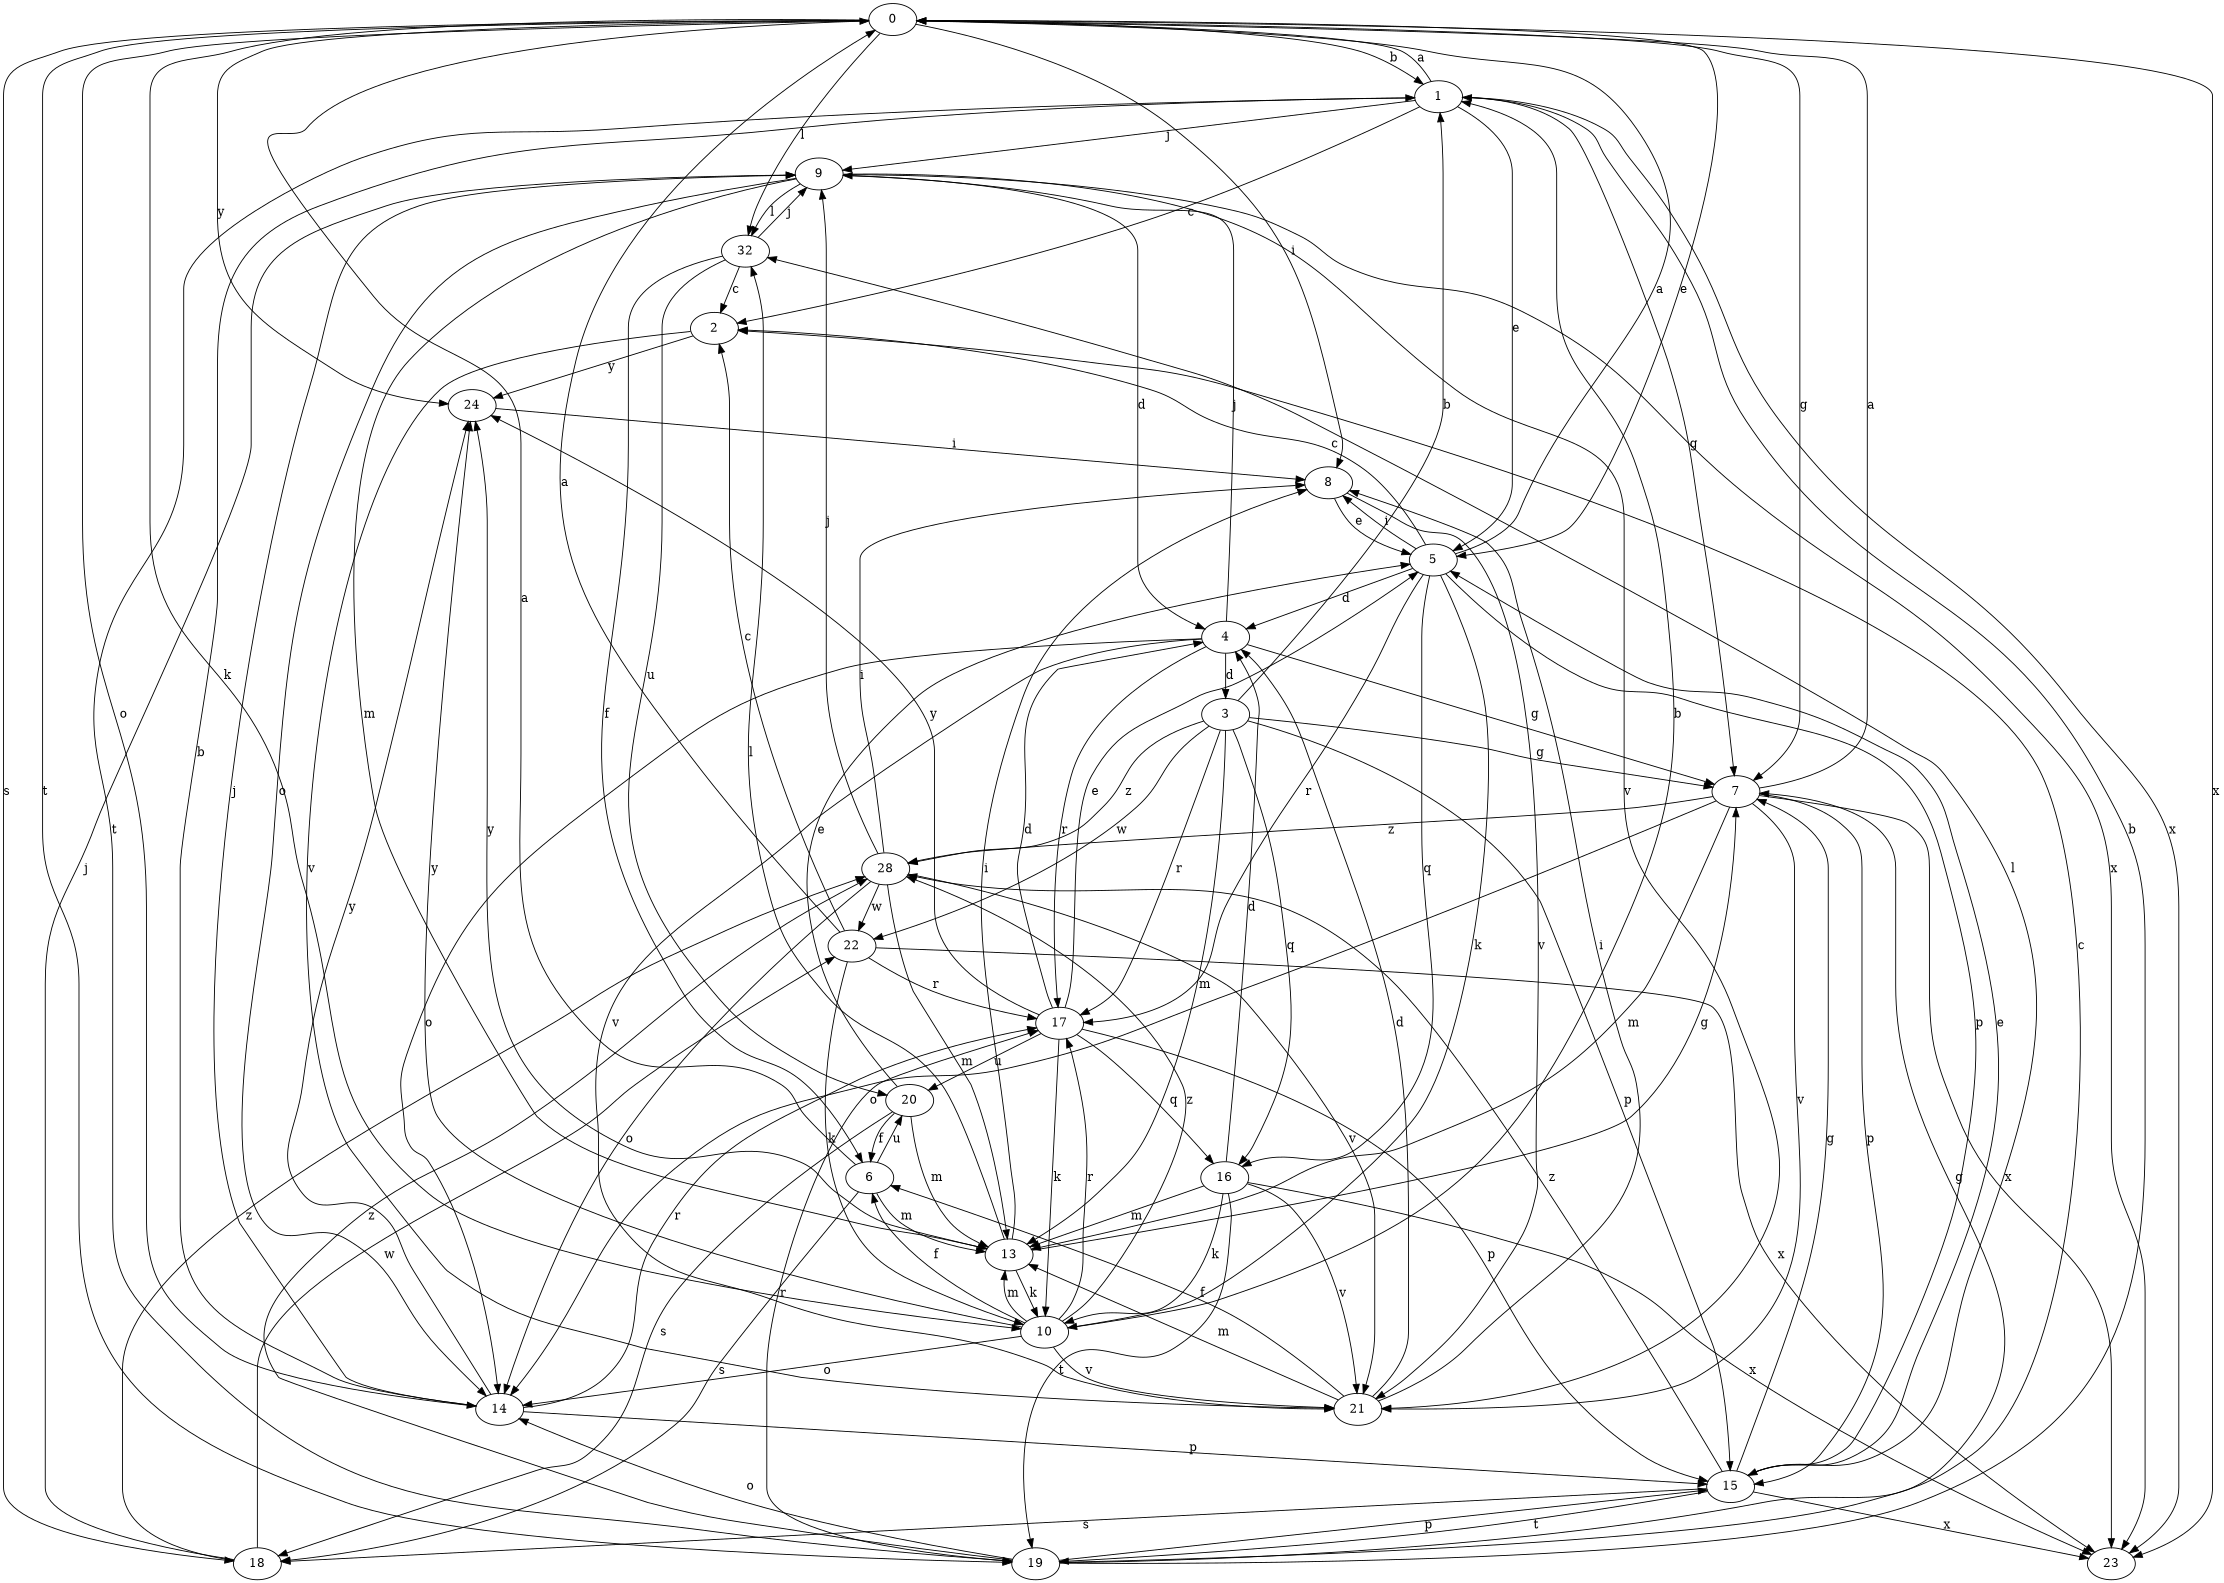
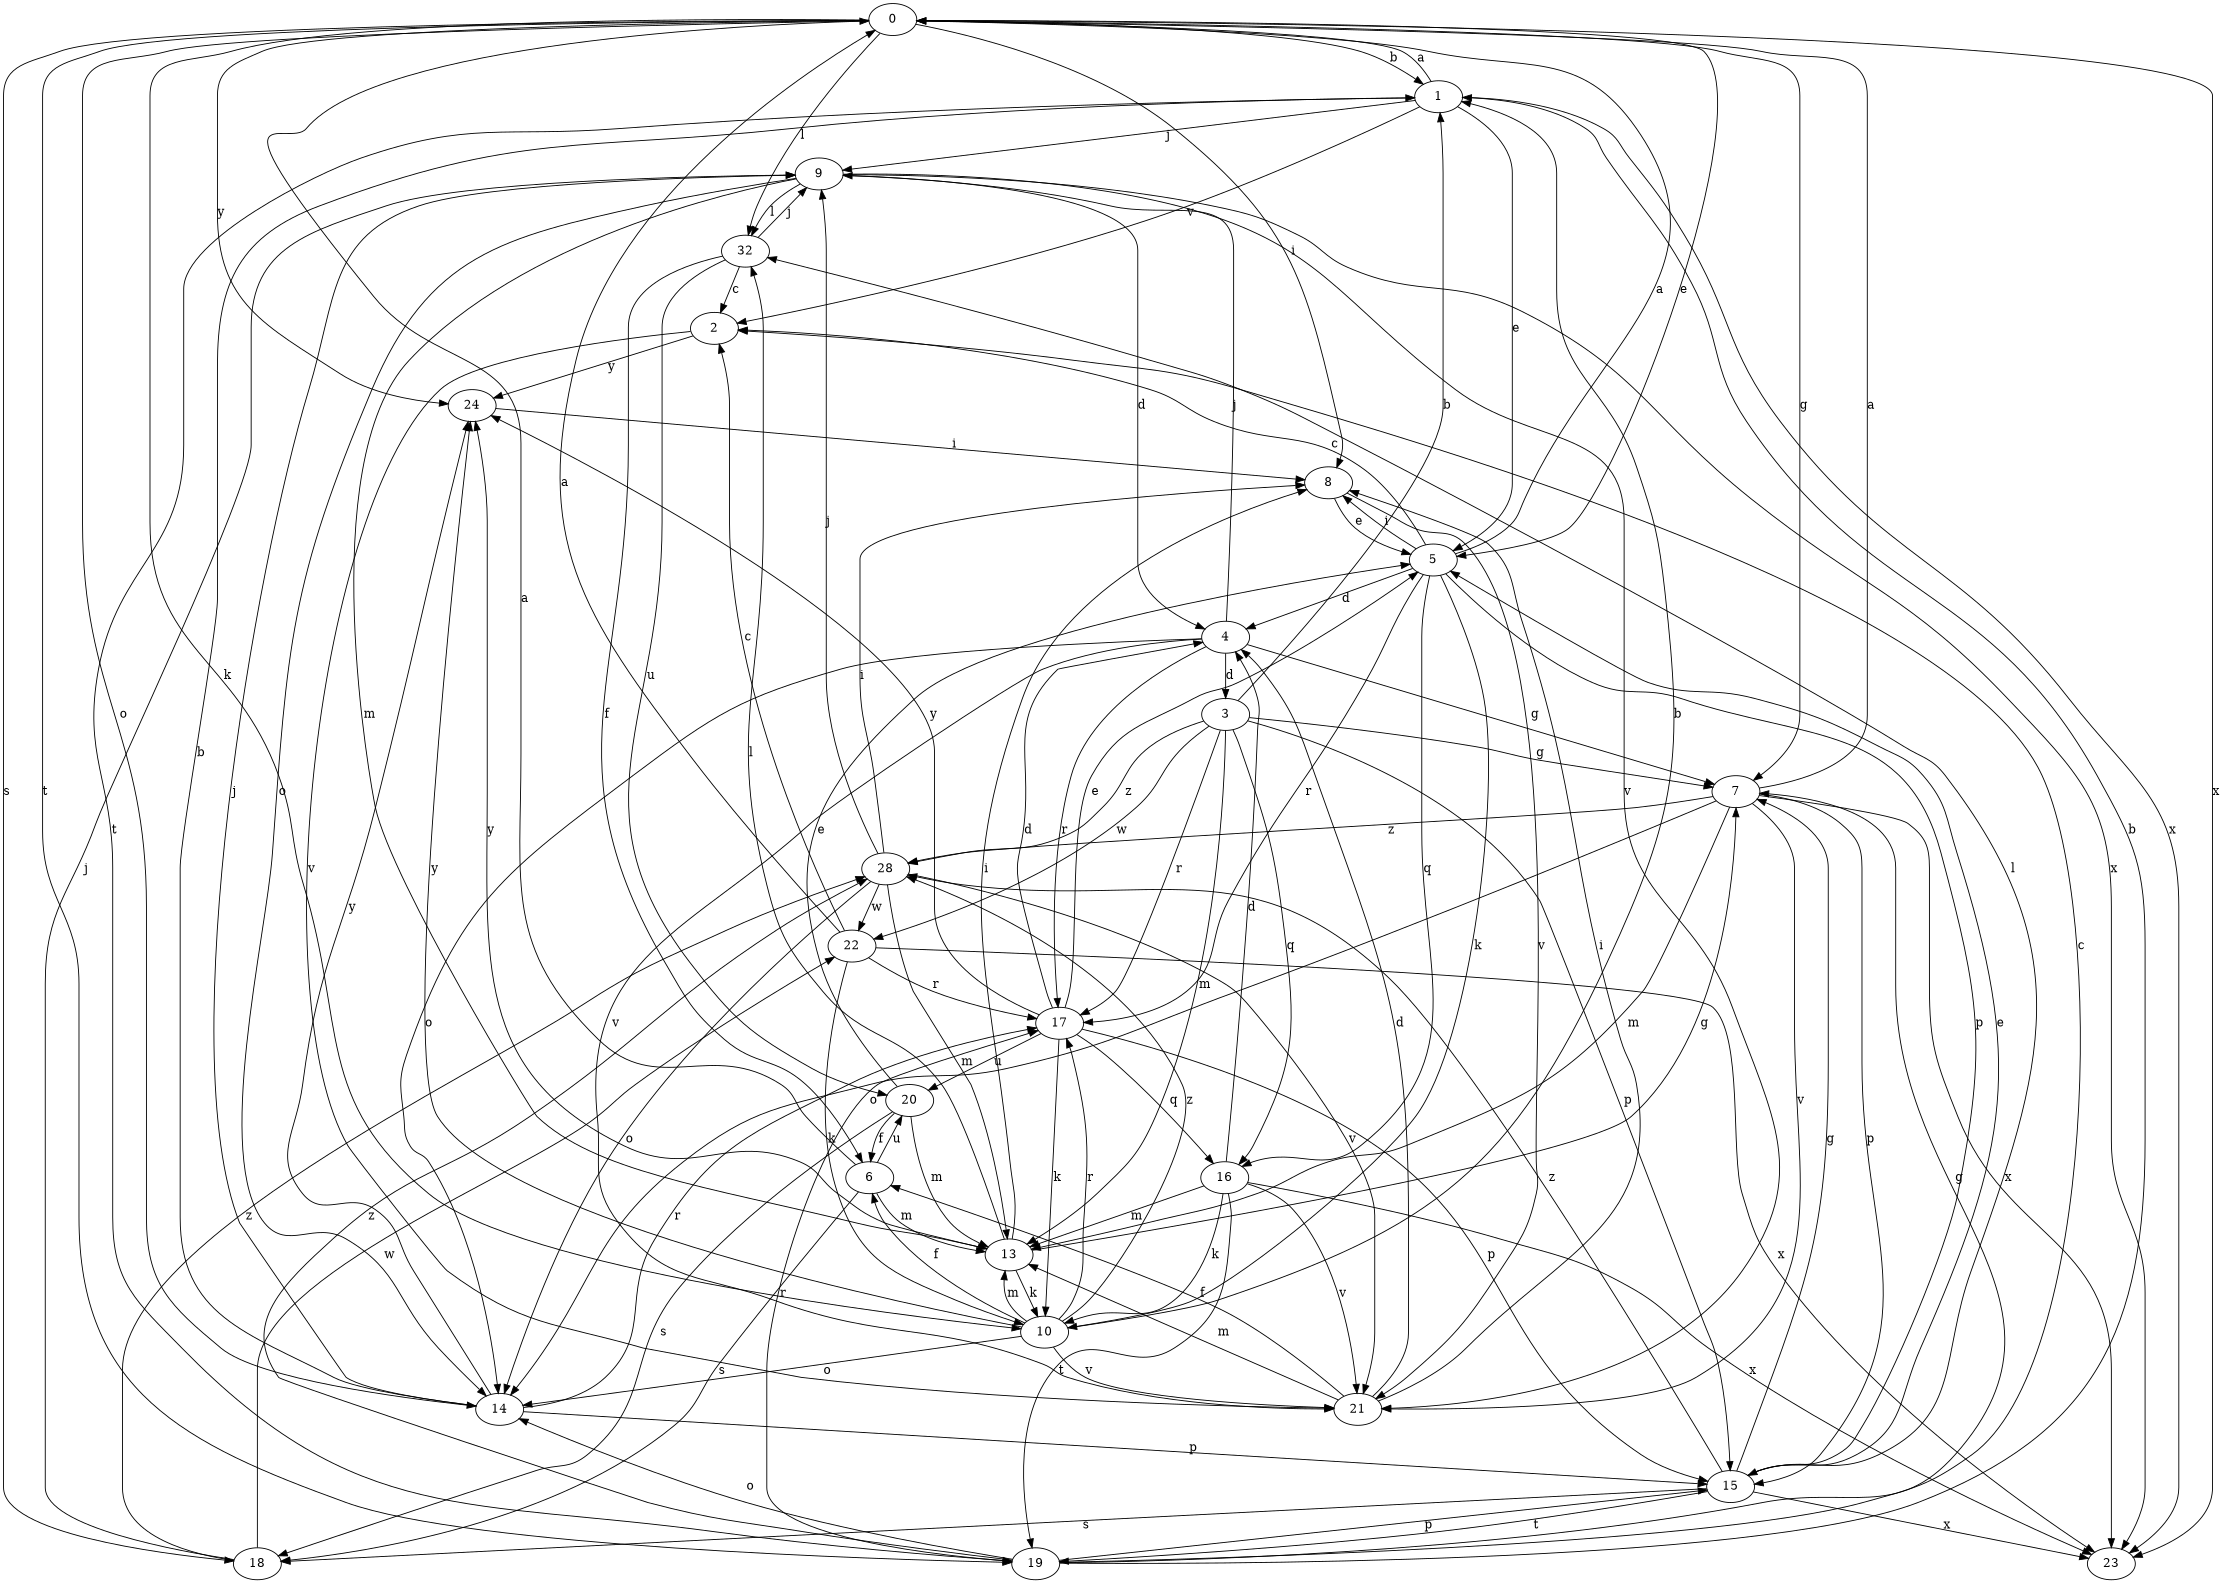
(1191, 213) -> (1191, 213)
(1674, 383) -> none
